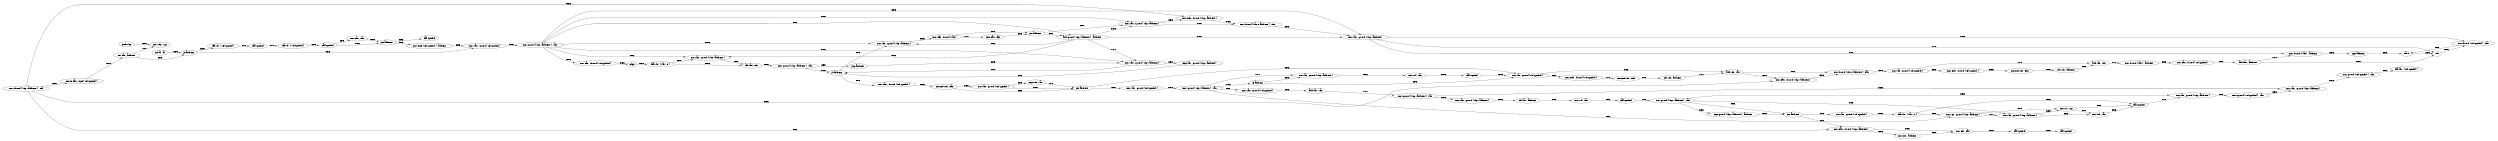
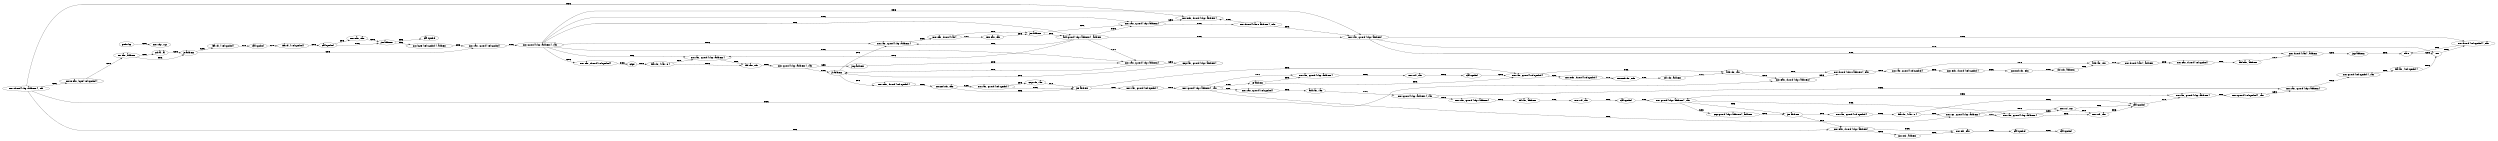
(1222, 22) -> (1232, 21)
(143, 50) -> (146, 55)
(2347, 62) -> (2431, 66)
